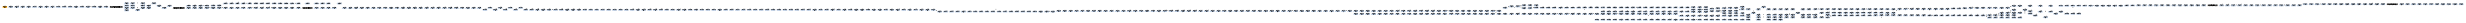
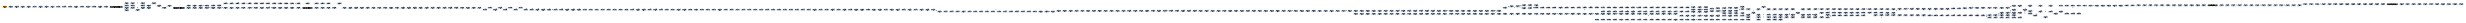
(1870, 16) -> none
